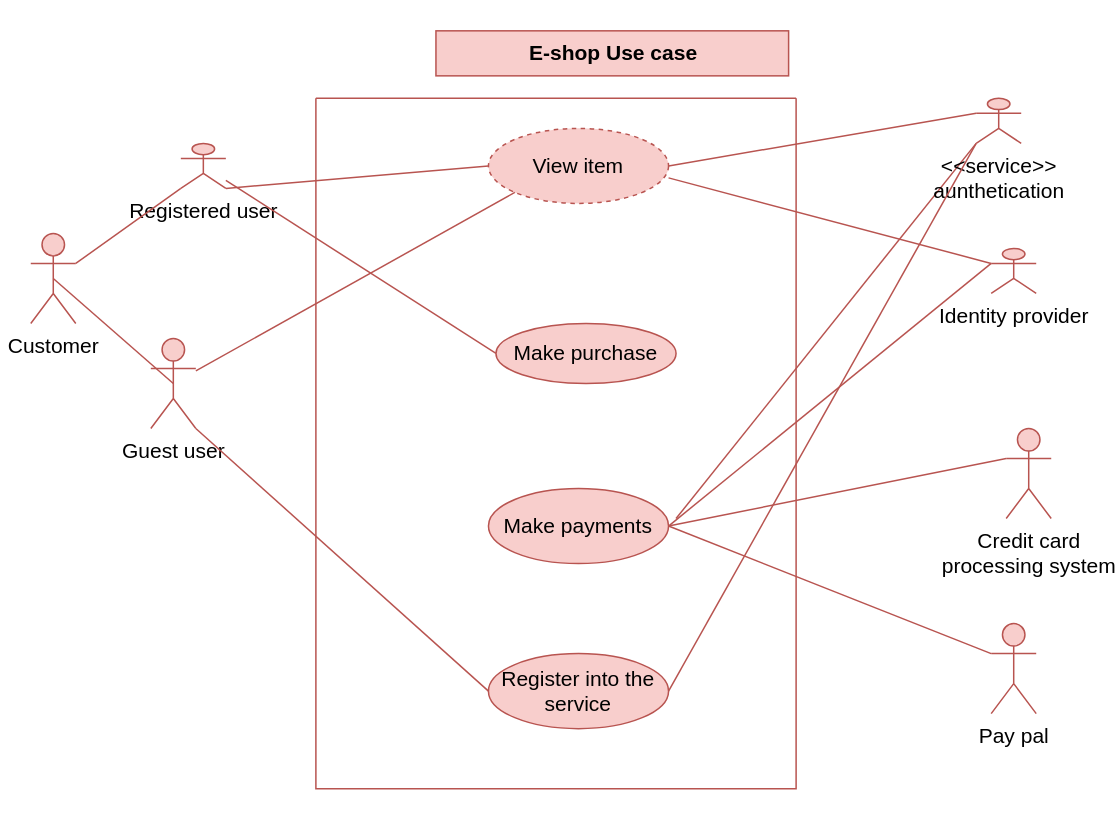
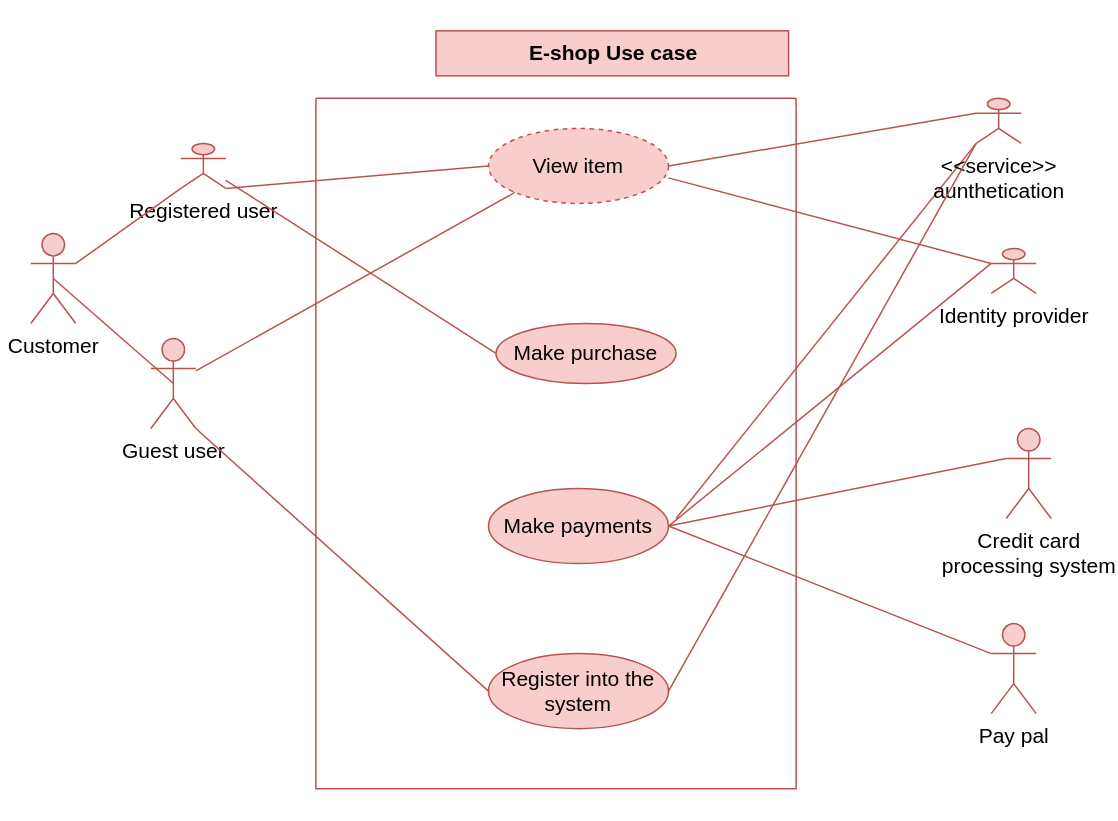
(578, 691) -> (578, 691)
